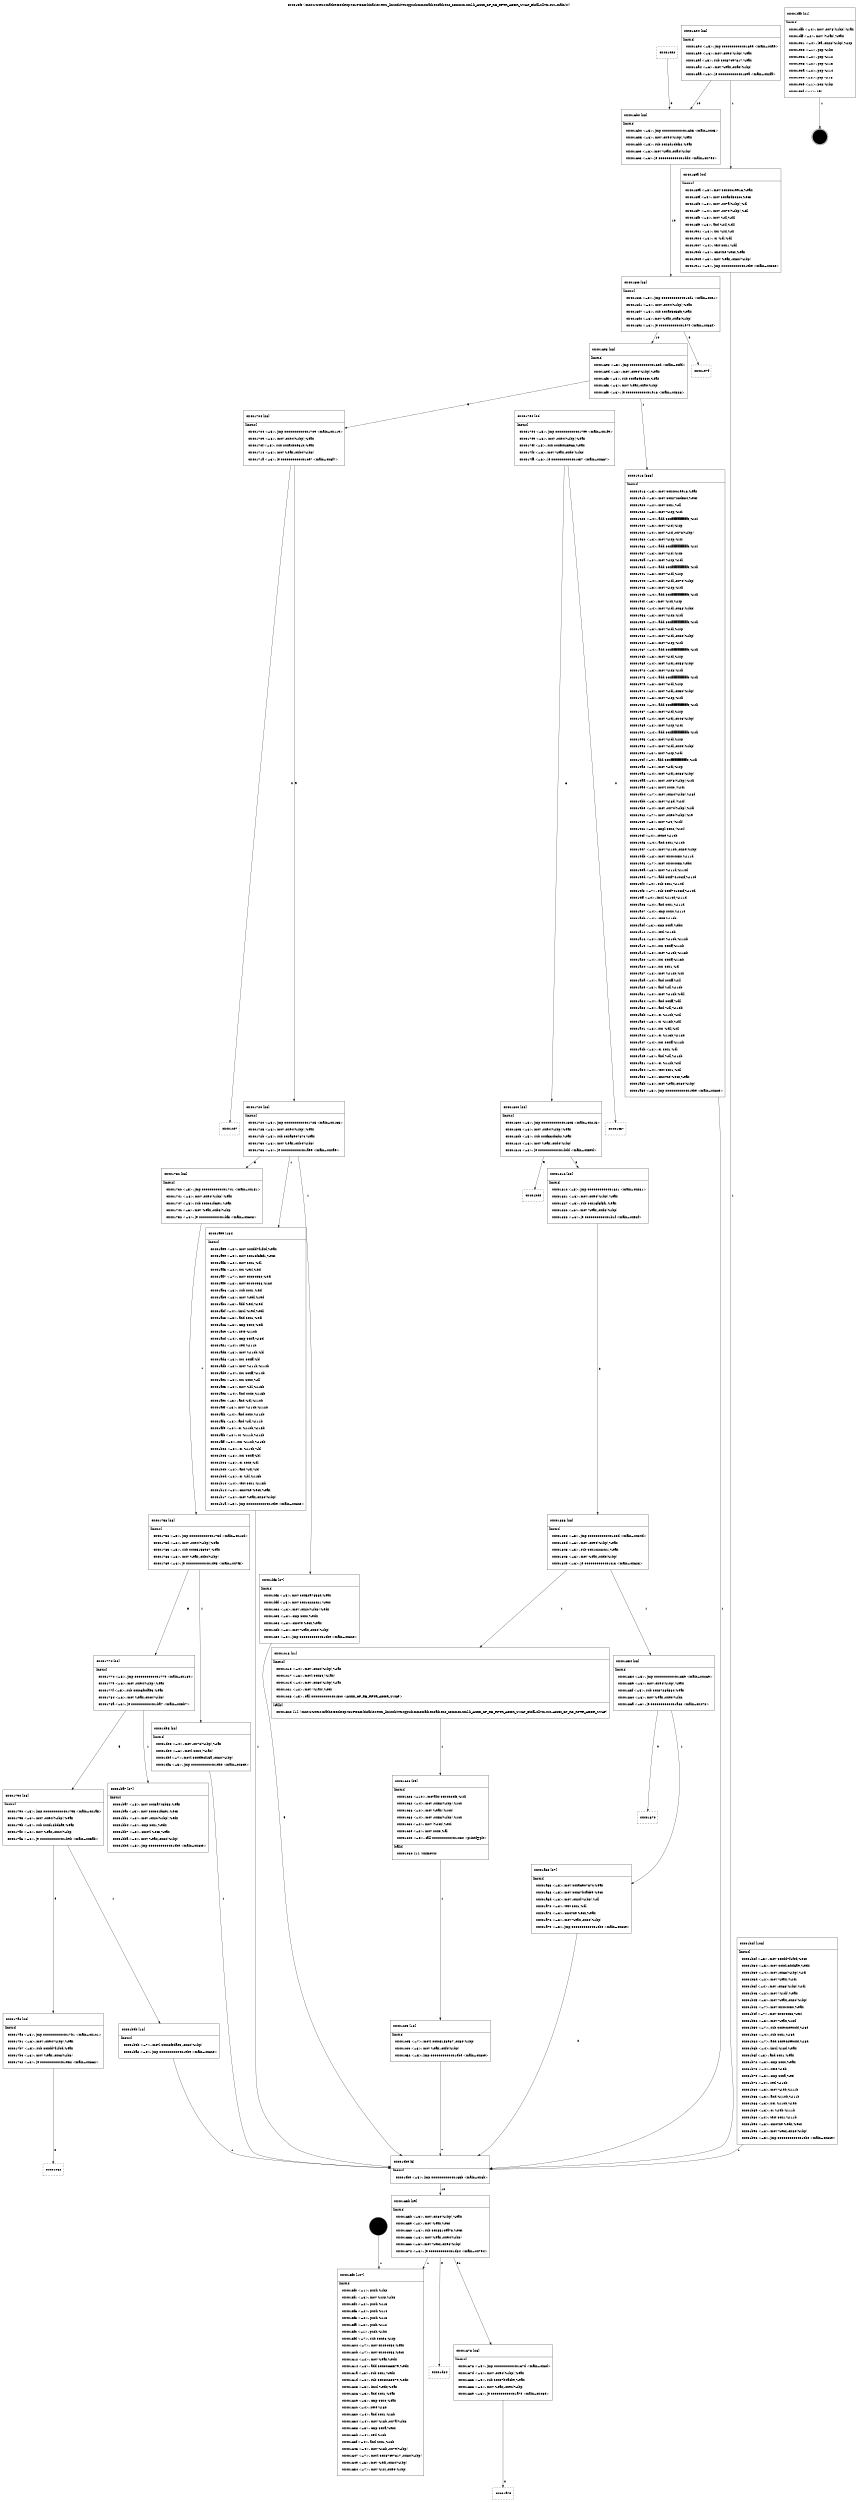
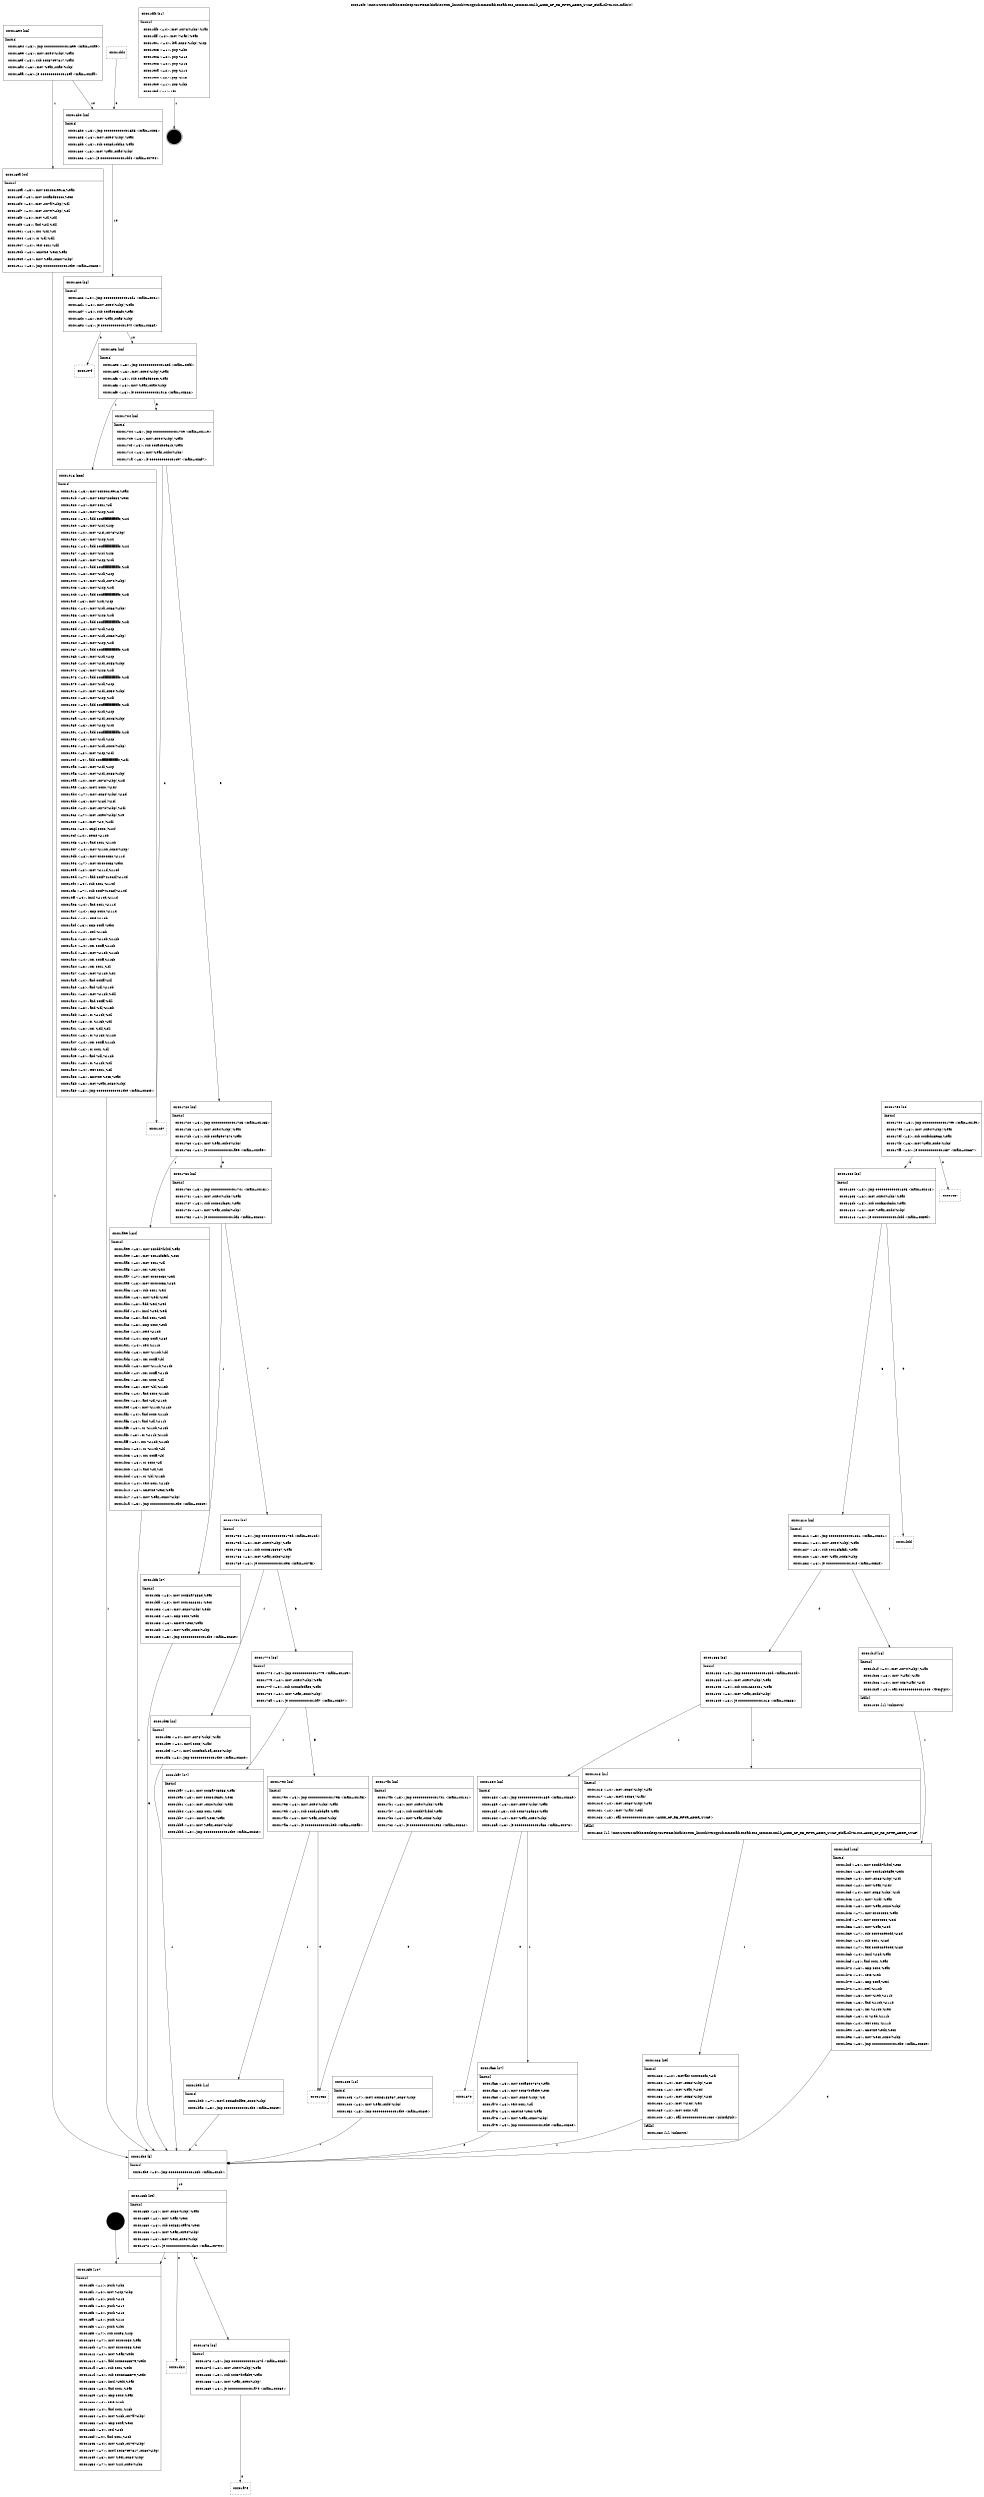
(311, 1364) -> (218, 1398)
none -> (906, 1679)
(53, 1928) -> (318, 1960)
(440, 1939) -> (438, 2154)
(738, 2150) -> (827, 2097)
